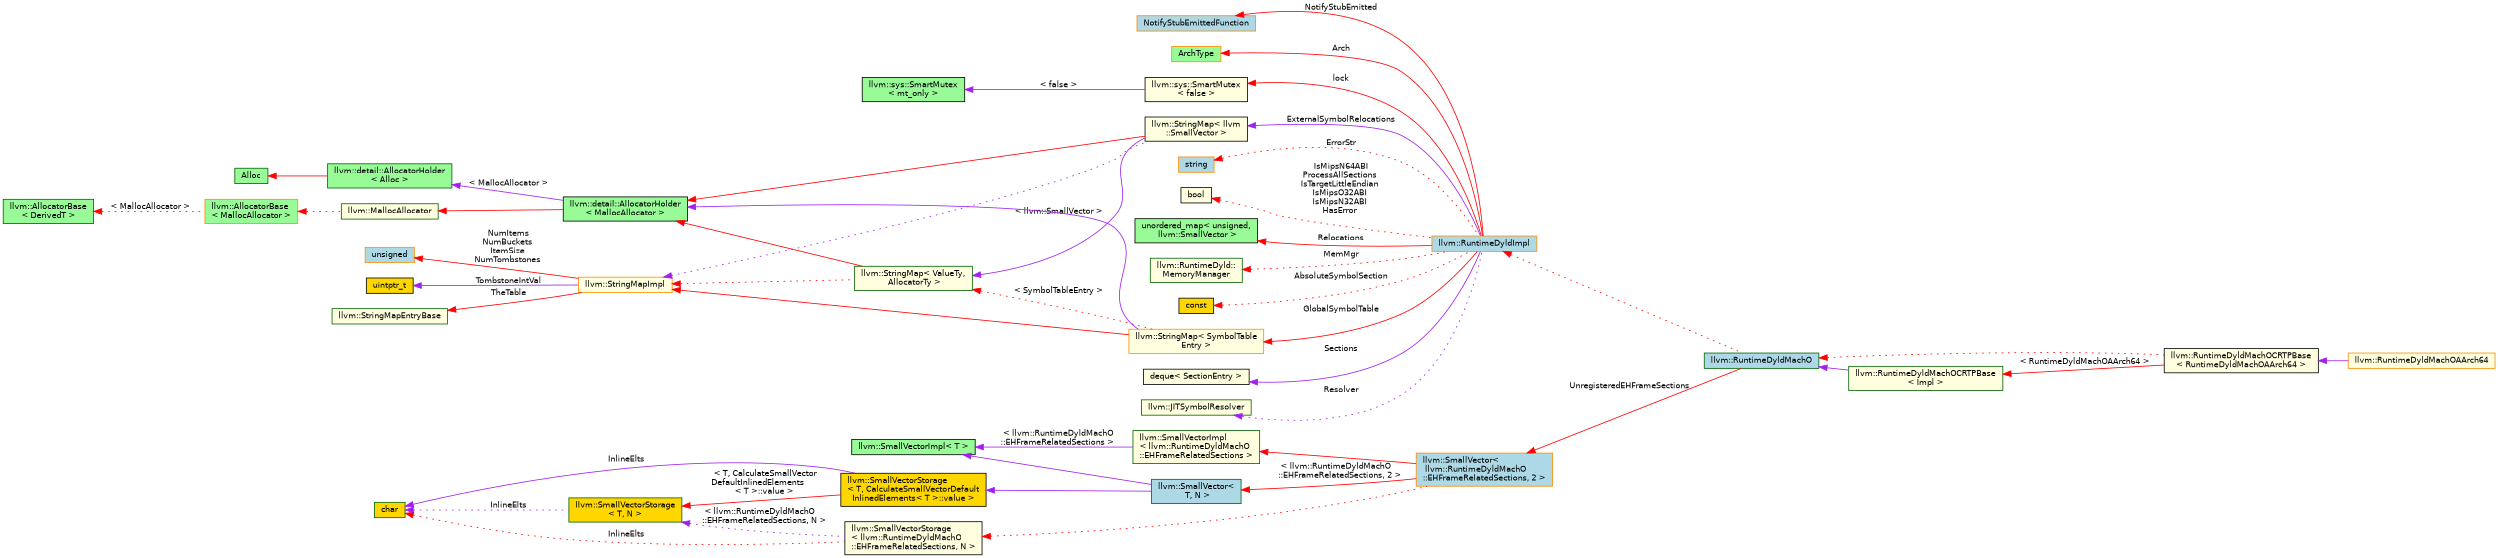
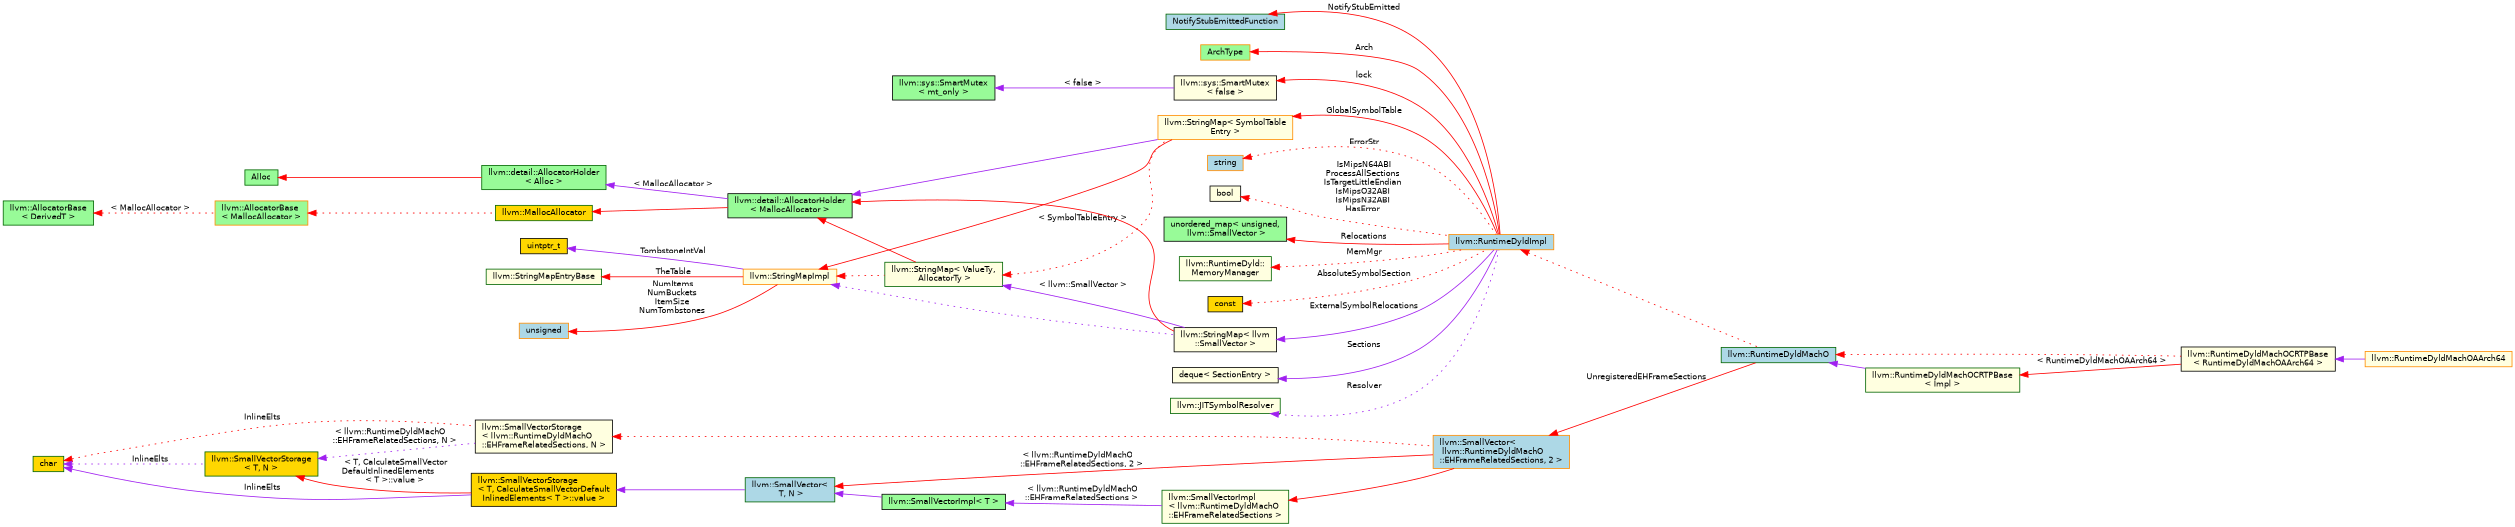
(1196, 23) -> (1225, 22)
(390, 211) -> (544, 213)
(1061, 470) -> (862, 496)
